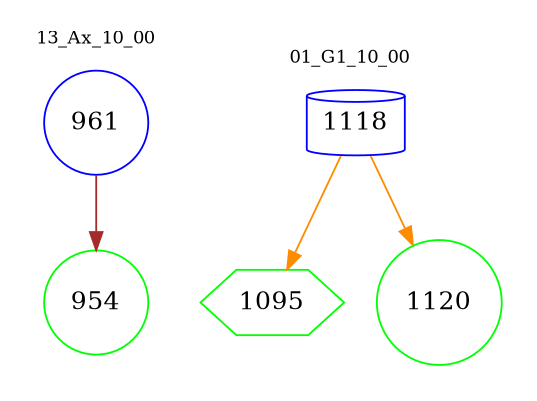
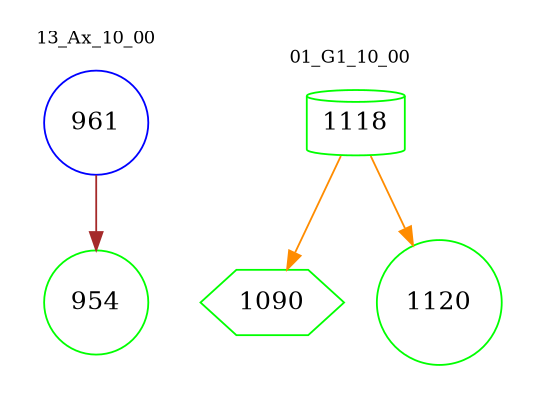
(356, 123) -> (356, 123)
(272, 303) -> (272, 303)
